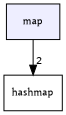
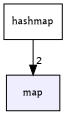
(33, 53) -> (33, 53)
